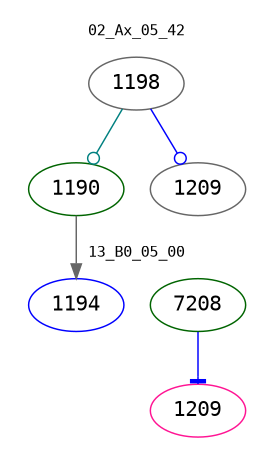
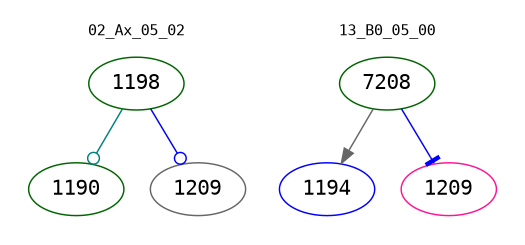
(137, 32) -> (137, 32)
(136, 84) -> (136, 84)
(76, 248) -> (361, 130)
